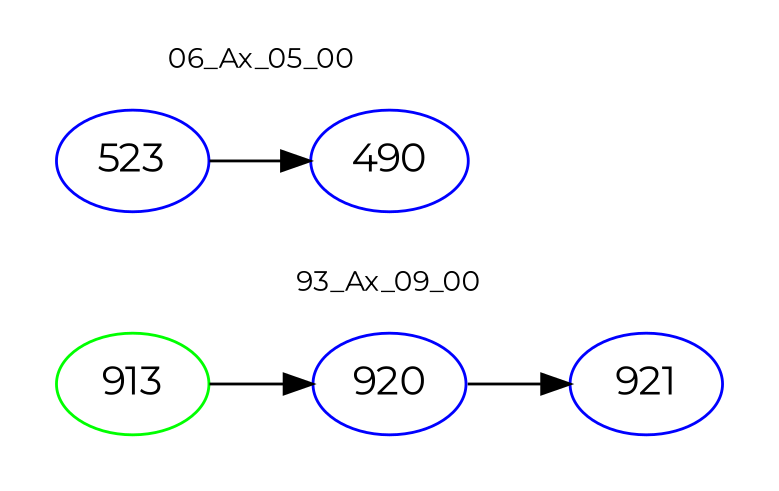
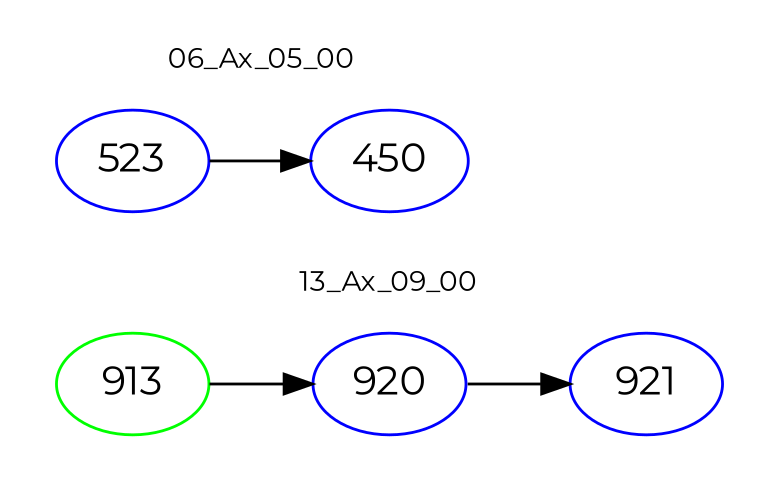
(390, 161) -> (390, 161)
(390, 284) -> (390, 284)
